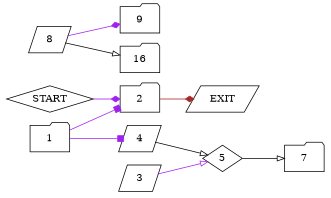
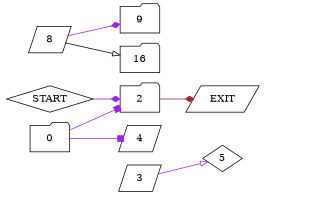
(50, 139) -> (50, 139)
(178, 148) -> none
(304, 158) -> none
